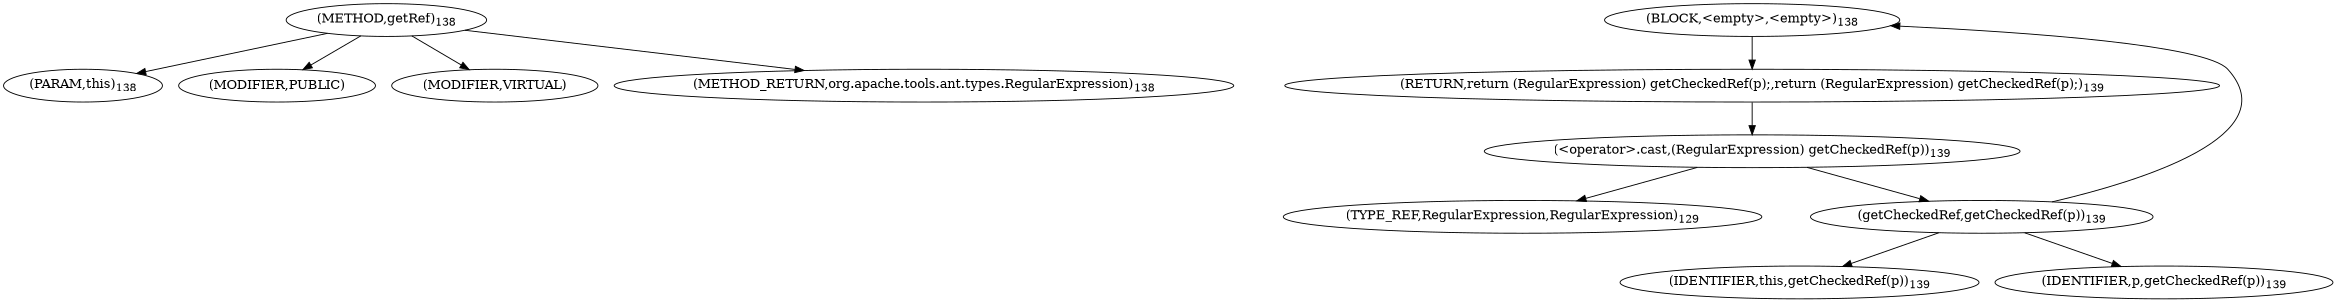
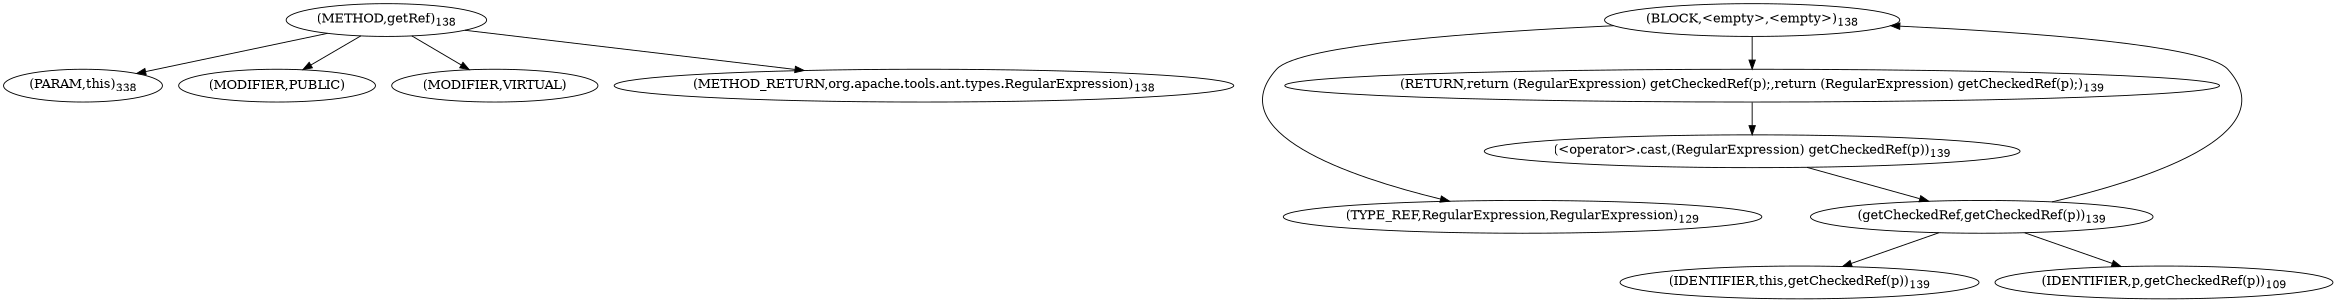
(126, 84) -> (126, 84)
(1642, 183) -> (1321, 53)
(2276, 281) -> (2276, 281)
